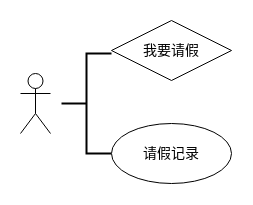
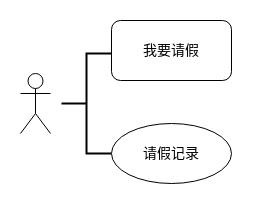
(172, 51) -> (172, 51)
